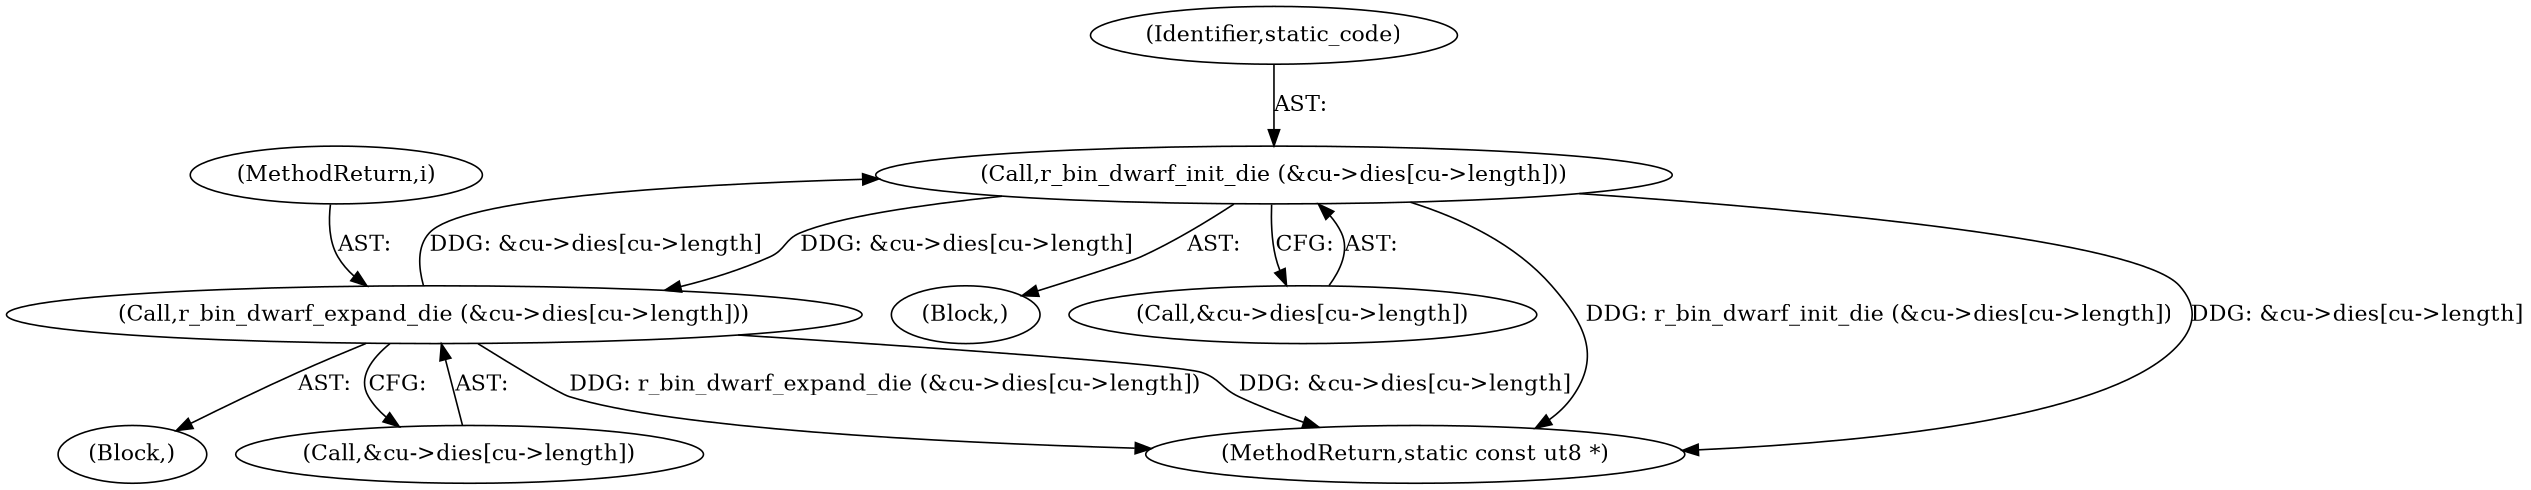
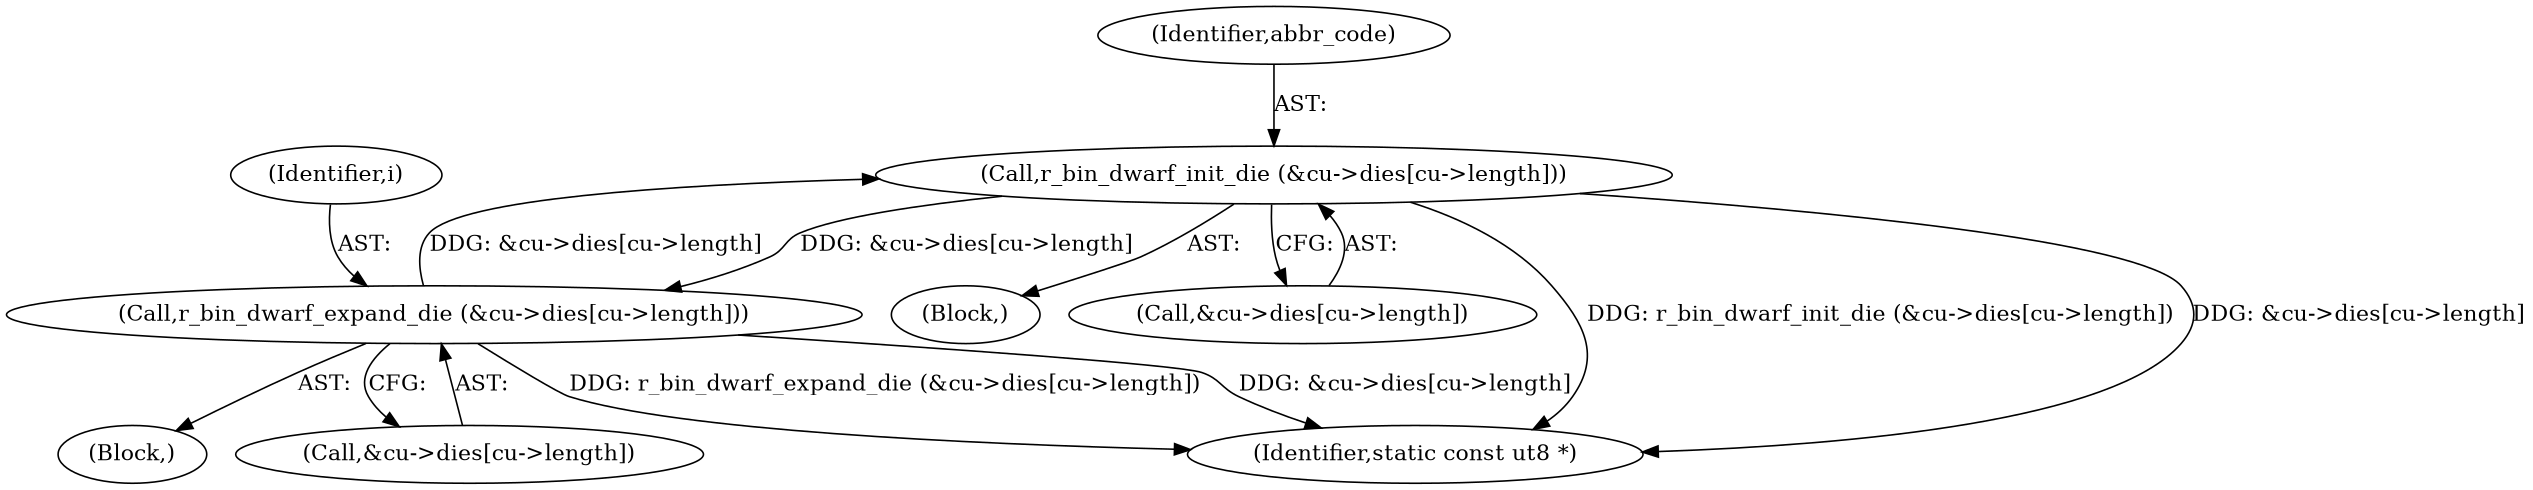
(1274, 35) -> (1274, 35)
(336, 175) -> (336, 175)
(1415, 454) -> (1415, 454)
